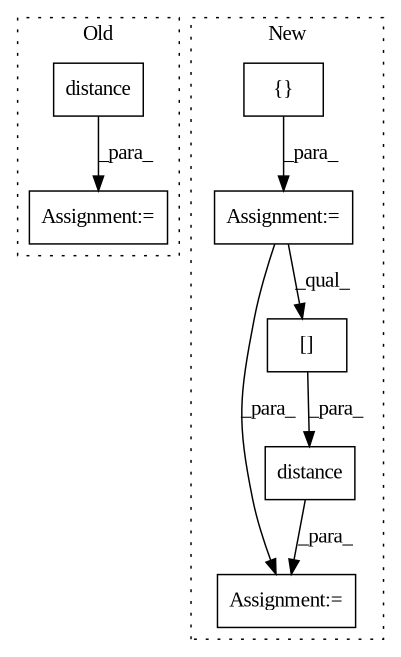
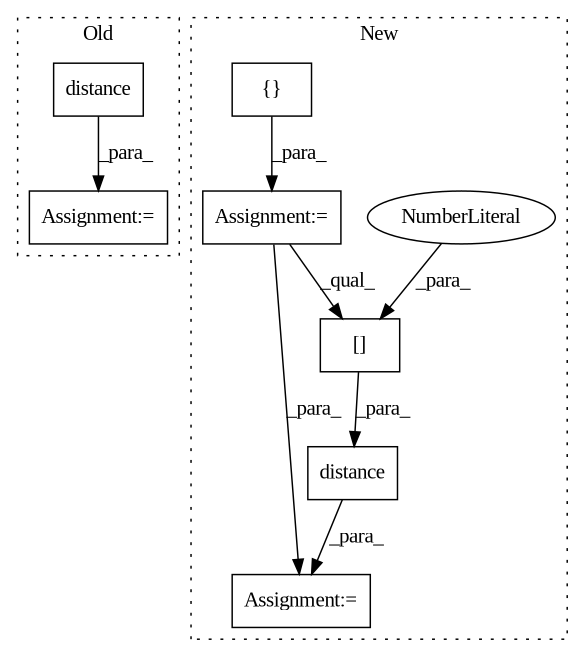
none -> (461, 217)
